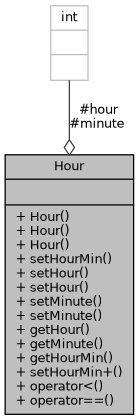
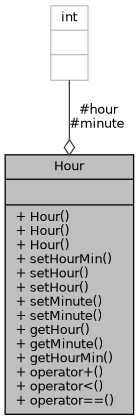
(69, 373) -> (60, 373)
